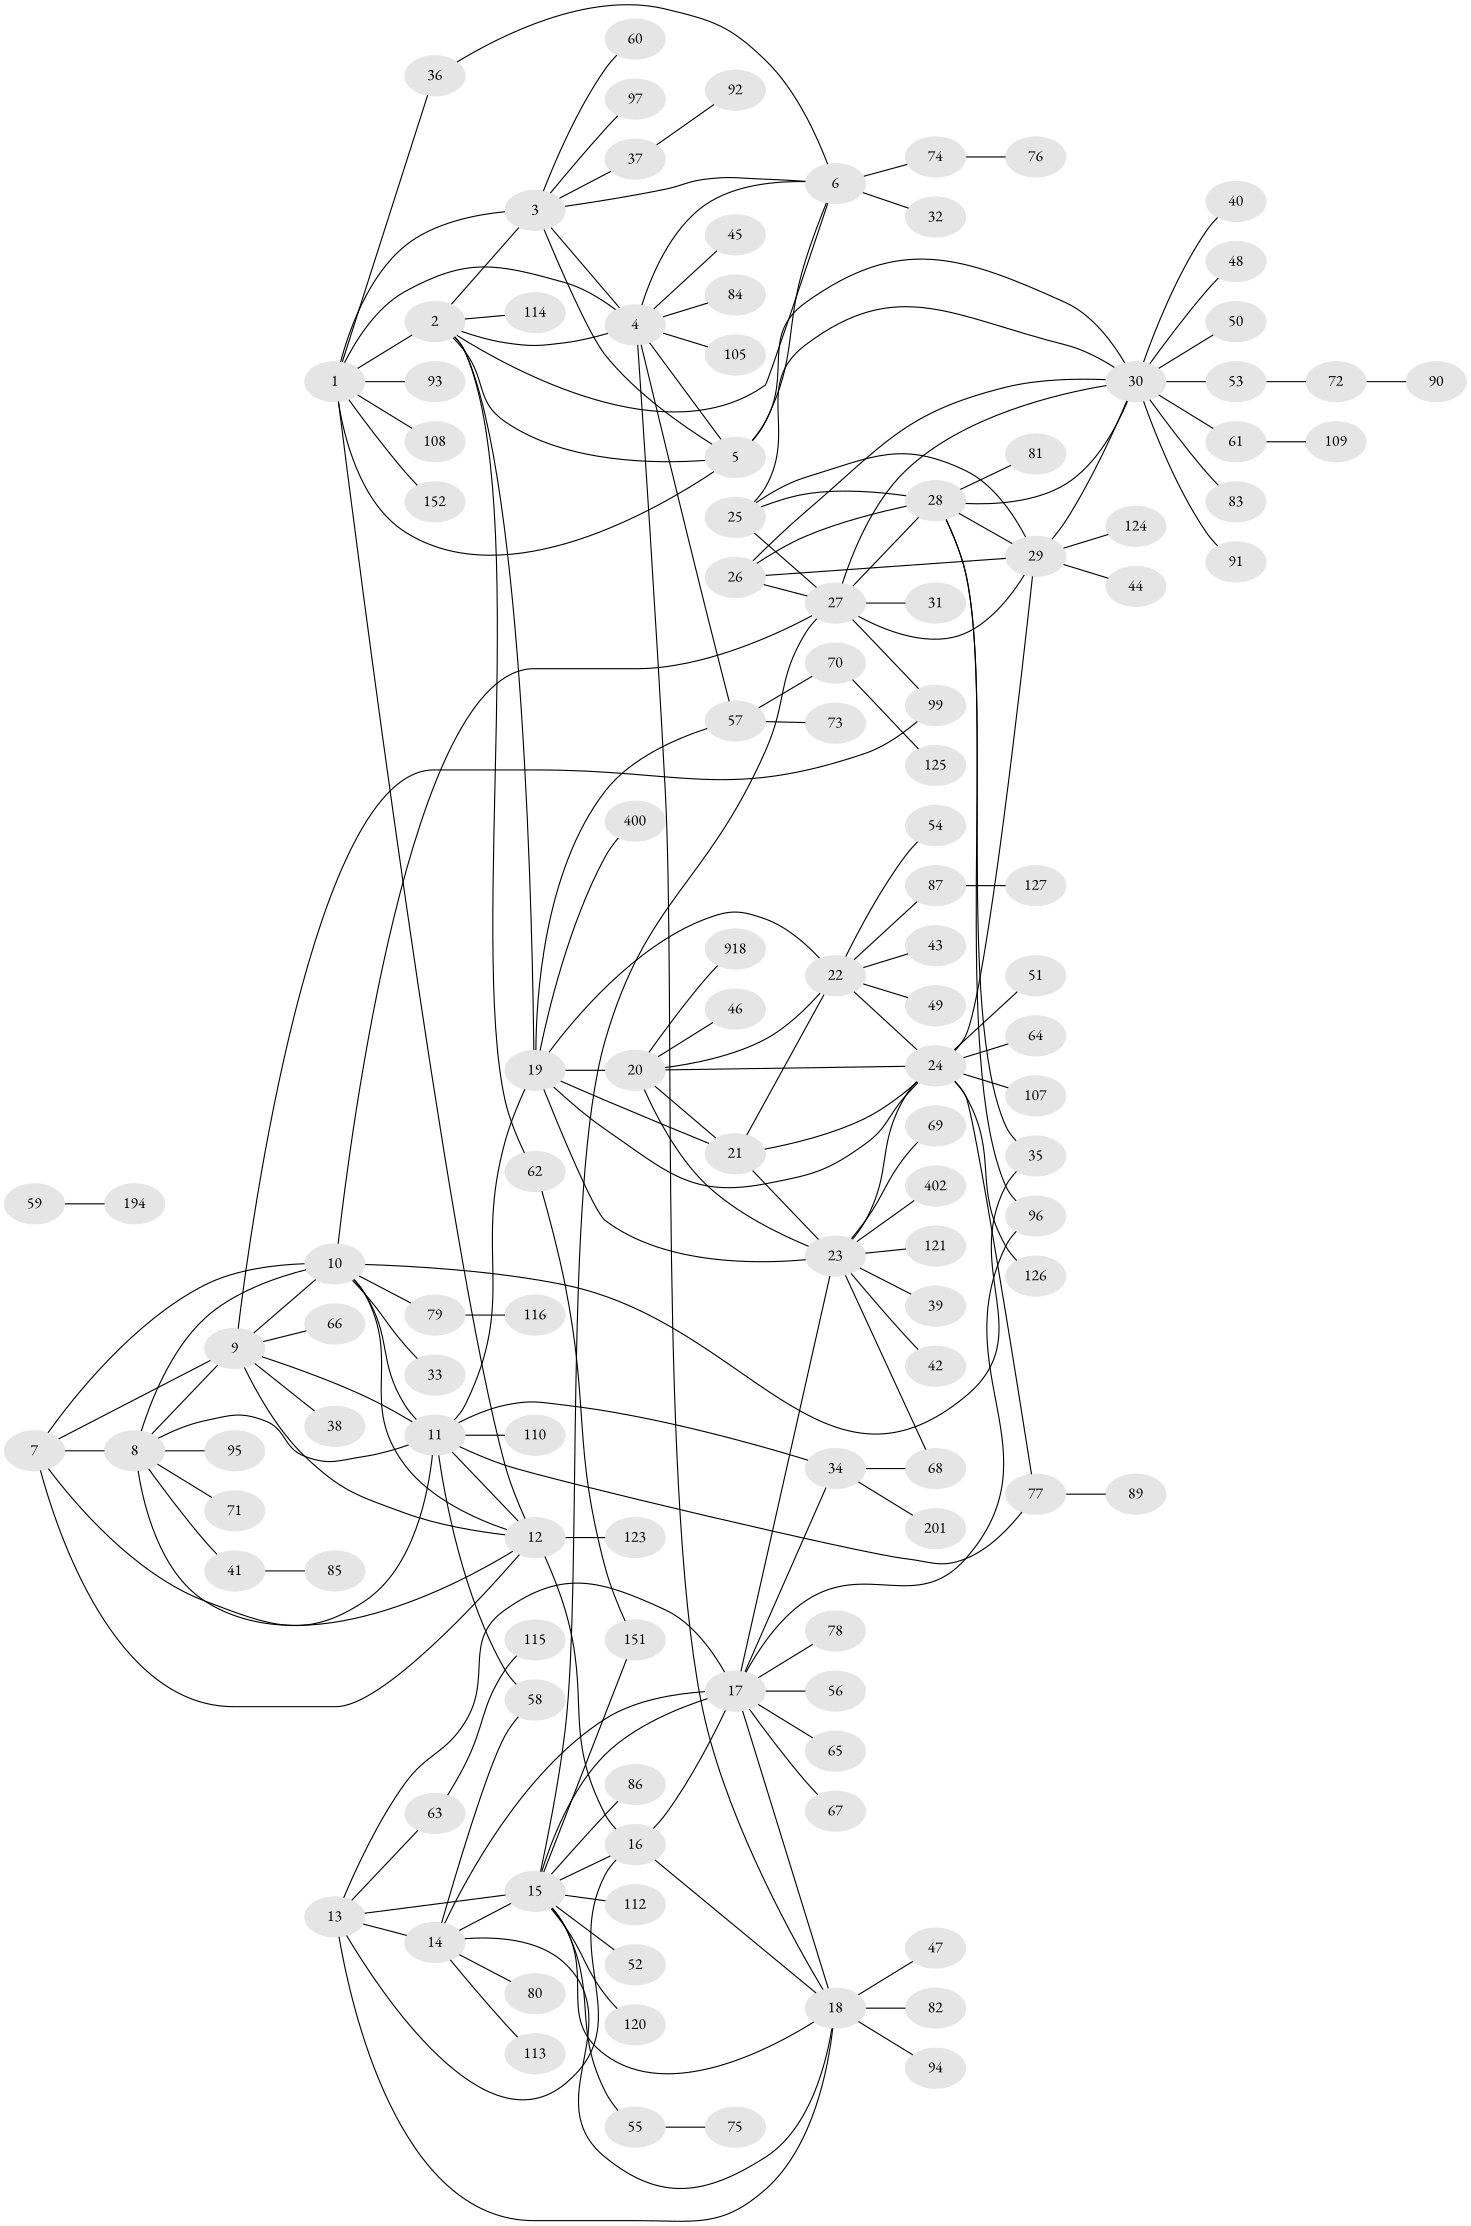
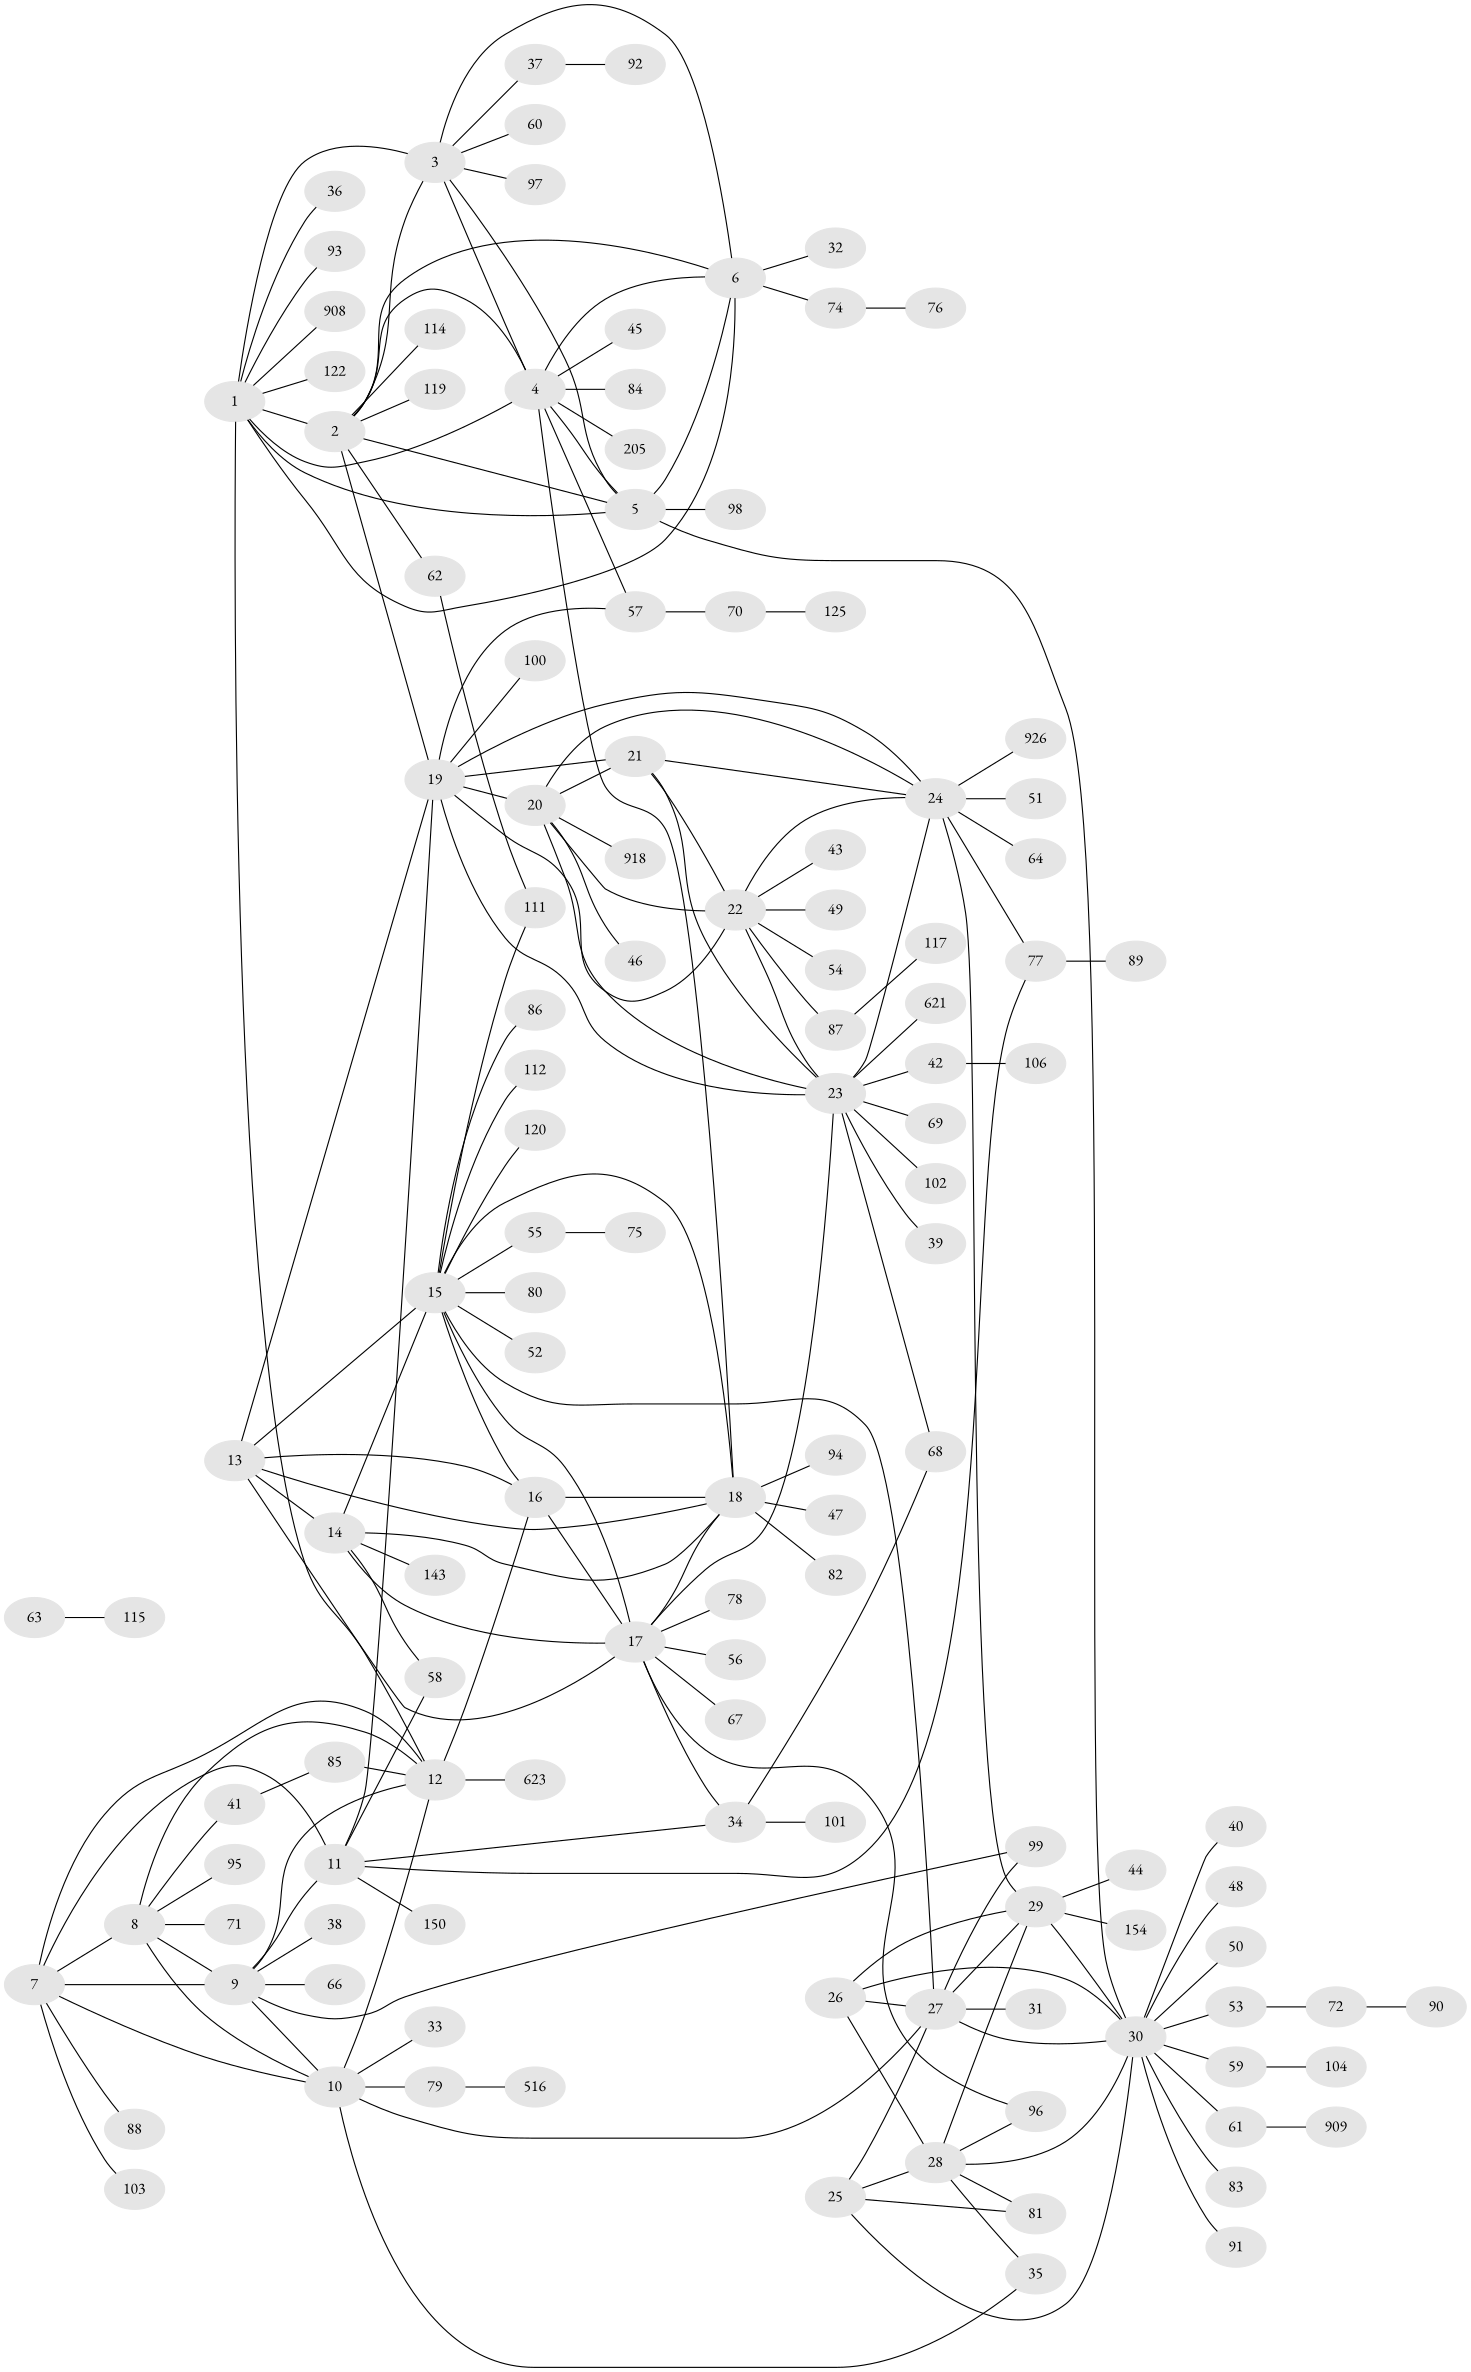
(673, 11) -> (544, 590)
(735, 355) -> (635, 449)
none -> (435, 389)
(435, 442) -> (335, 311)
(1336, 442) -> (1336, 2127)
(903, 454) -> (936, 2206)
(435, 502) -> (335, 372)
none -> (735, 510)
(1136, 526) -> (1136, 1930)
(886, 552) -> none
(835, 723) -> none
(635, 821) -> (535, 661)
(1036, 886) -> (936, 943)
none -> (779, 1005)
none -> (1036, 1064)
(1036, 1096) -> none
(936, 1186) -> (936, 1184)
(135, 1204) -> (1336, 2067)
(936, 1246) -> (936, 1003)
(1036, 1276) -> (1036, 739)
(535, 1315) -> (535, 2087)
(389, 1368) -> none
(263, 1420) -> none
(535, 1435) -> (435, 1925)
(485, 1486) -> (378, 1770)
(936, 1529) -> (835, 1822)
(635, 1538) -> (535, 1780)
(635, 1640) -> (535, 908)
(835, 1751) -> none
(385, 1865) -> (335, 1120)
(485, 1968) -> (485, 1293)
none -> (1186, 2052)
(535, 2054) -> (435, 1575)
none -> (135, 2129)
none -> (135, 2189)
